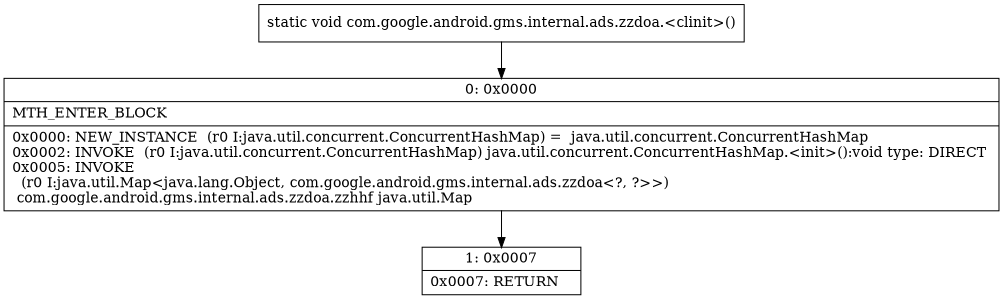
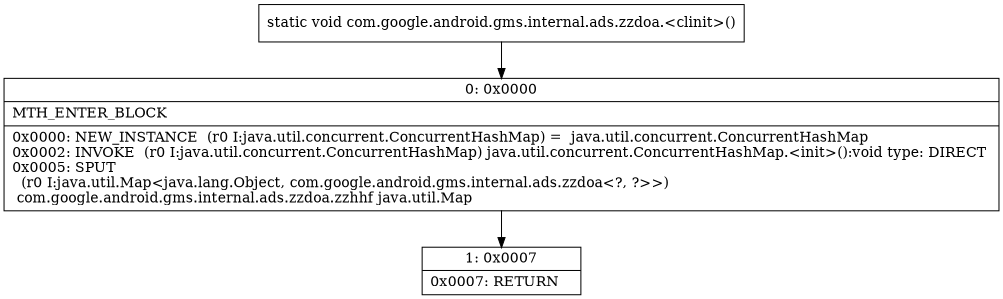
(78, 168) -> (69, 168)
